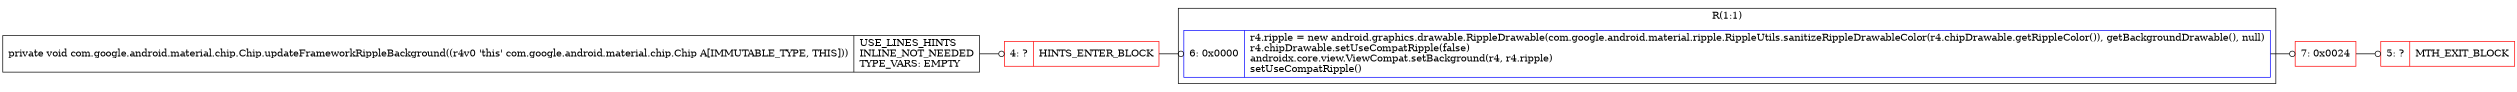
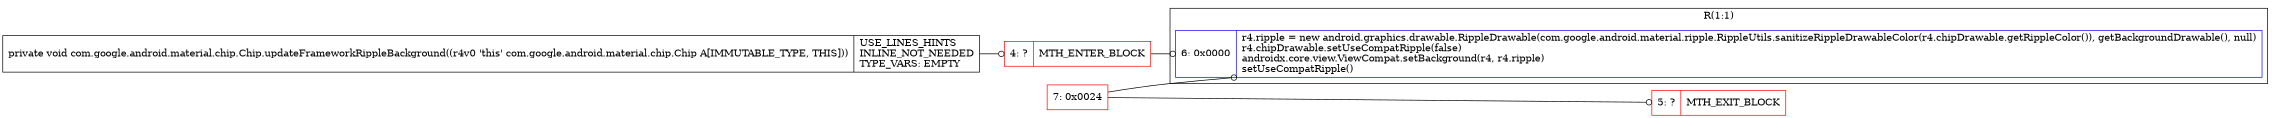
(1096, 53) -> (1092, 53)
(2280, 54) -> (1163, 84)
